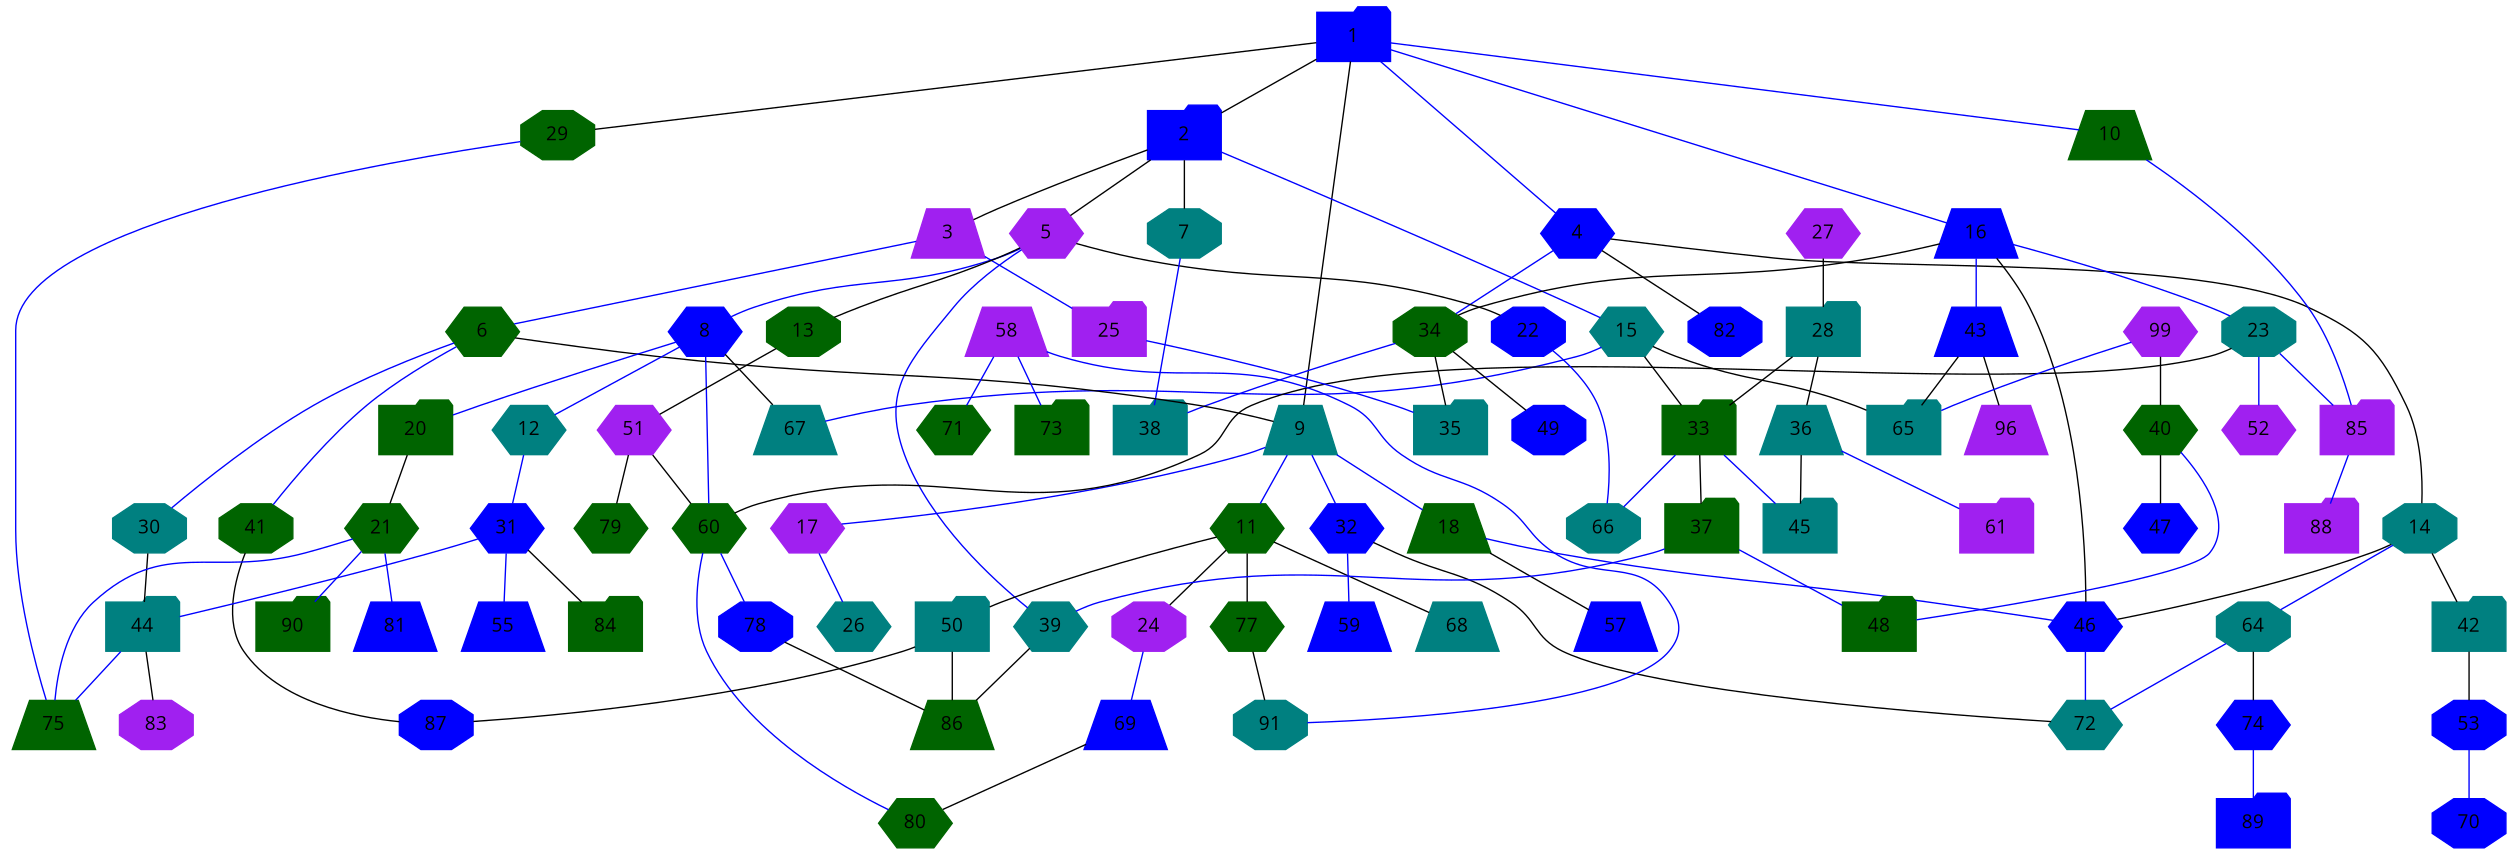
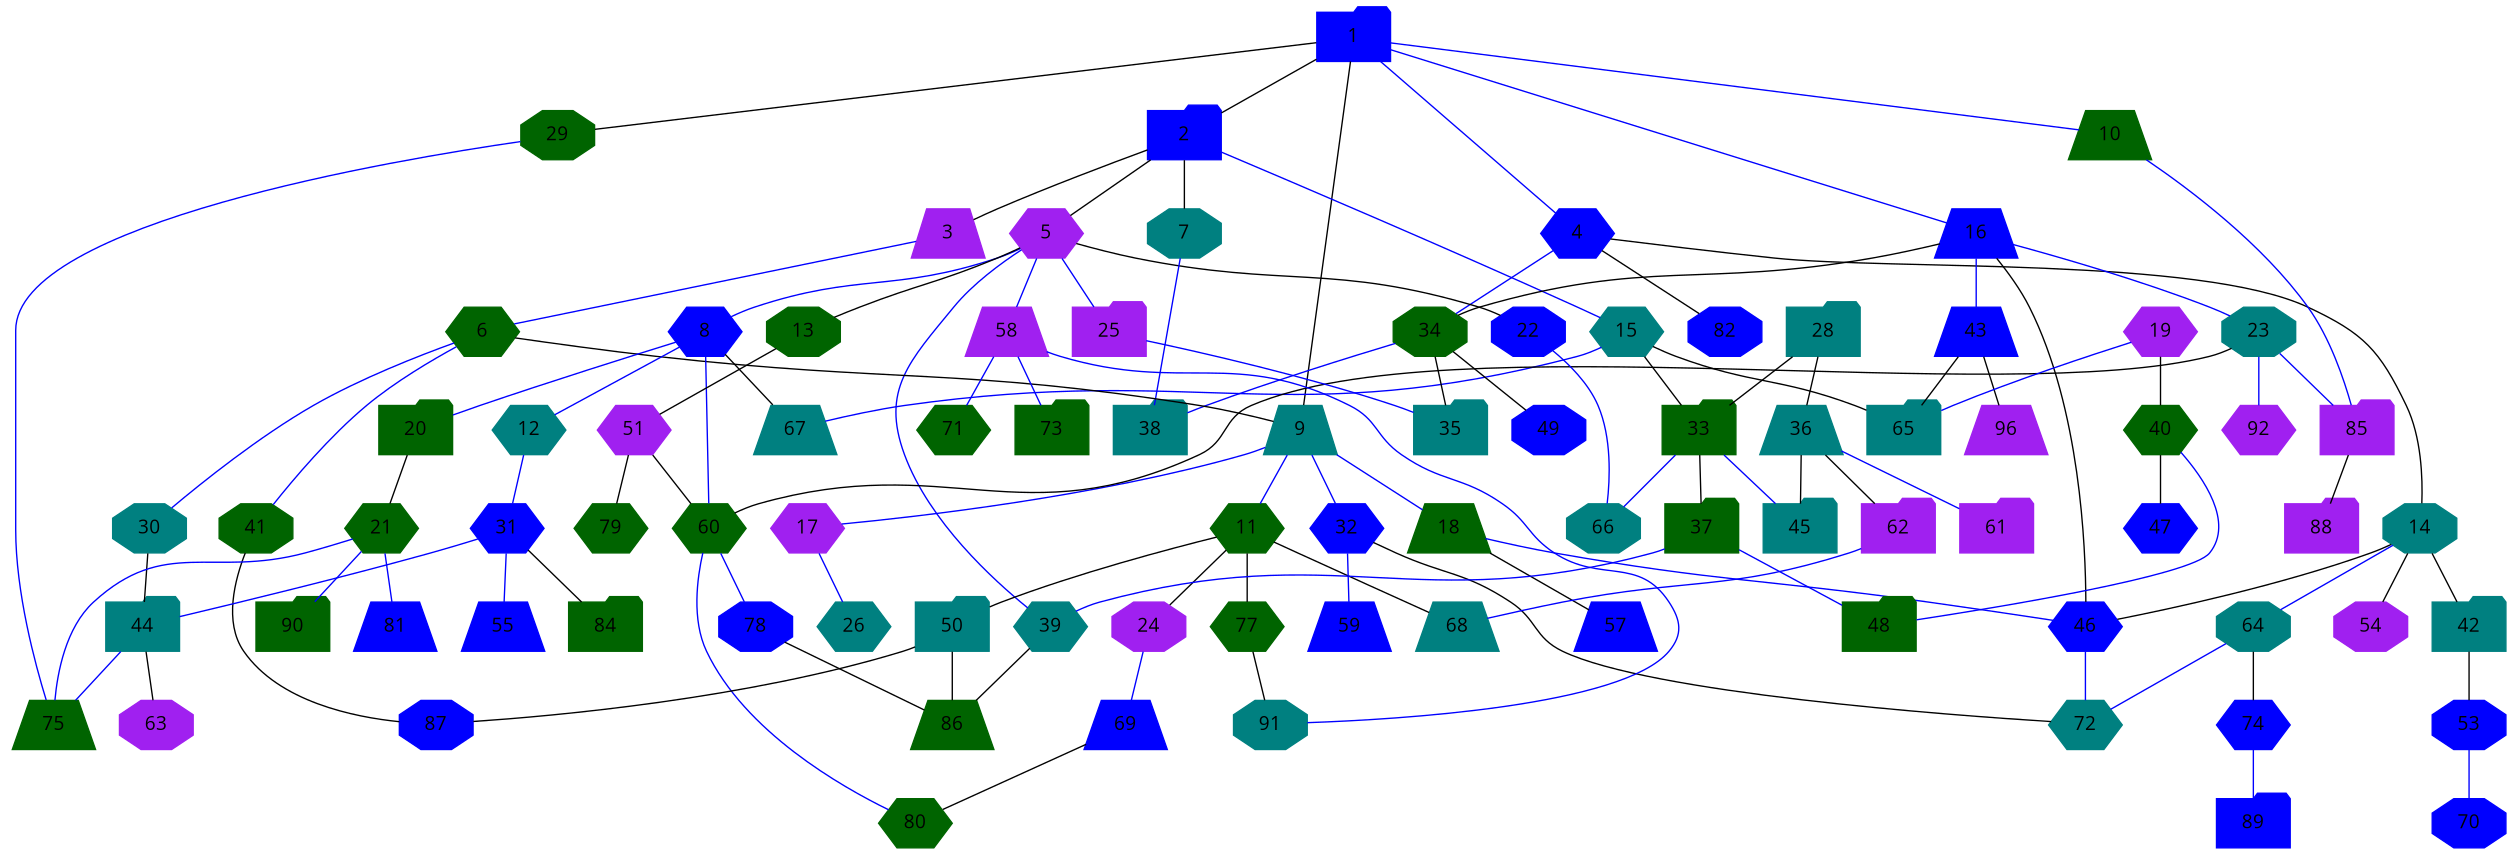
(1823, 233) -> none
(1029, 282) -> (1078, 283)
none -> (1027, 283)
(2161, 332) -> (2161, 332)
(2259, 430) -> (2259, 430)
(2339, 479) -> (2339, 479)
none -> (1898, 528)
none -> (2371, 627)
(156, 725) -> (156, 725)
